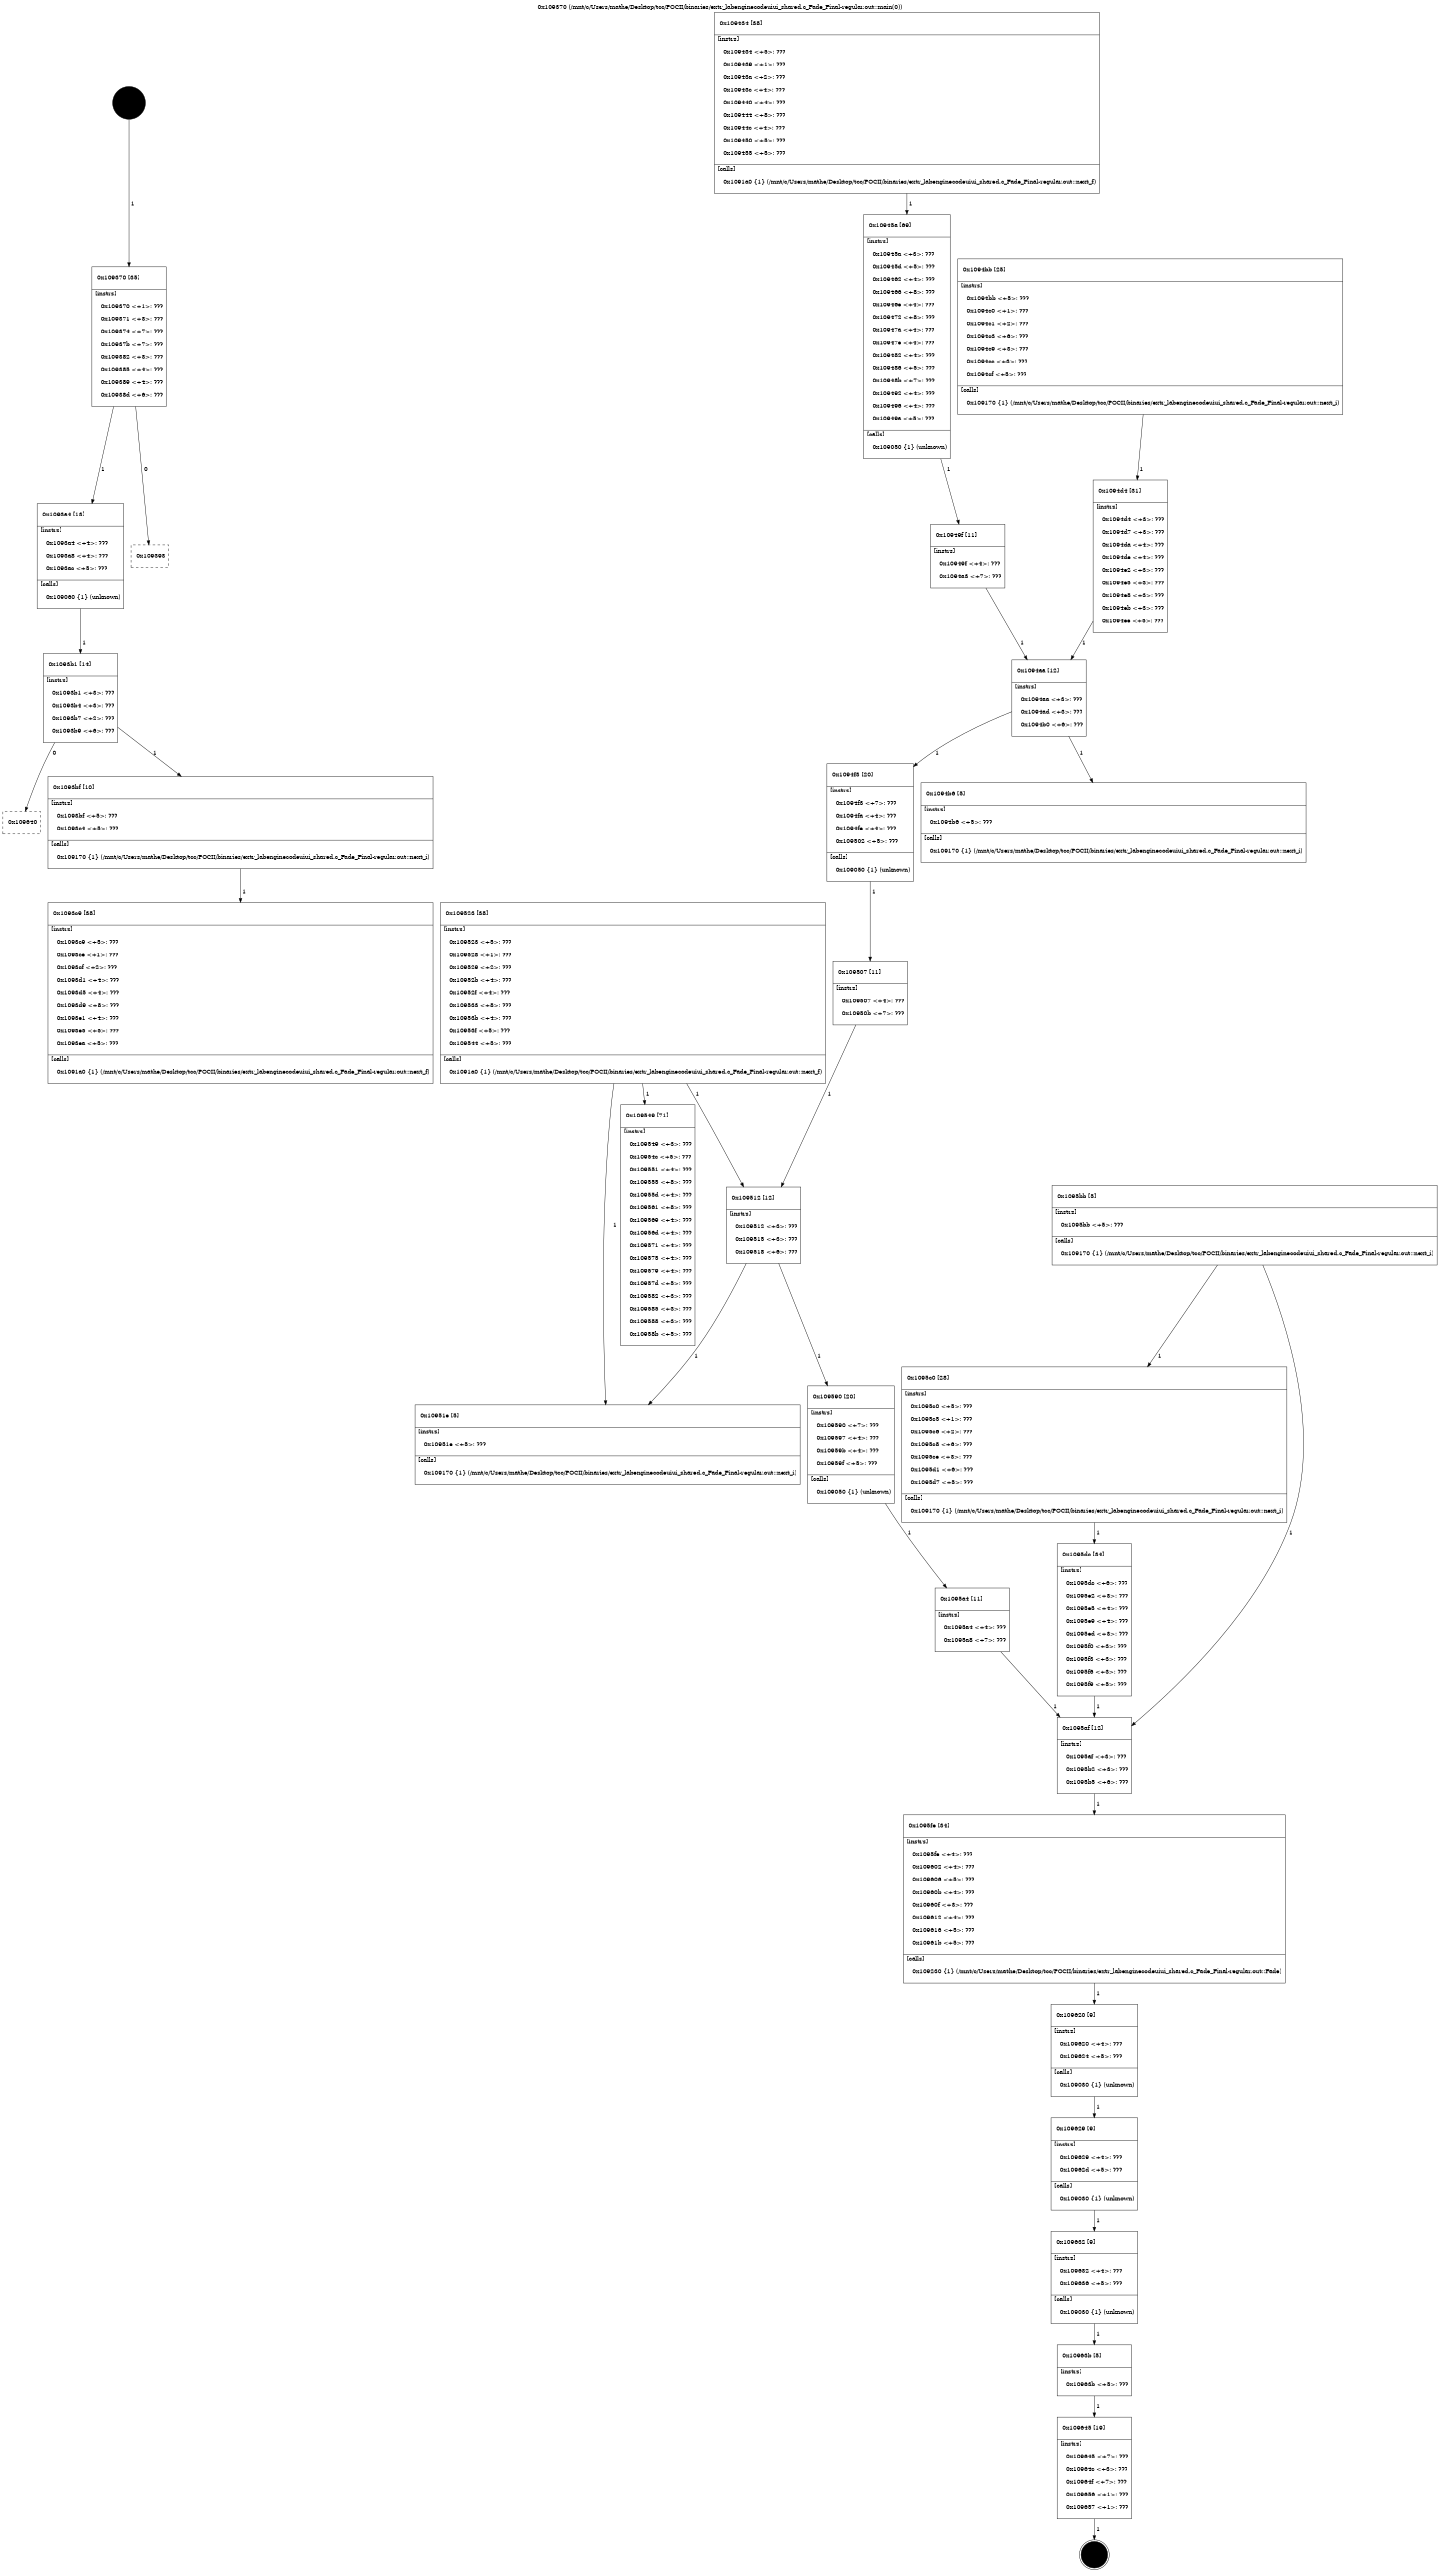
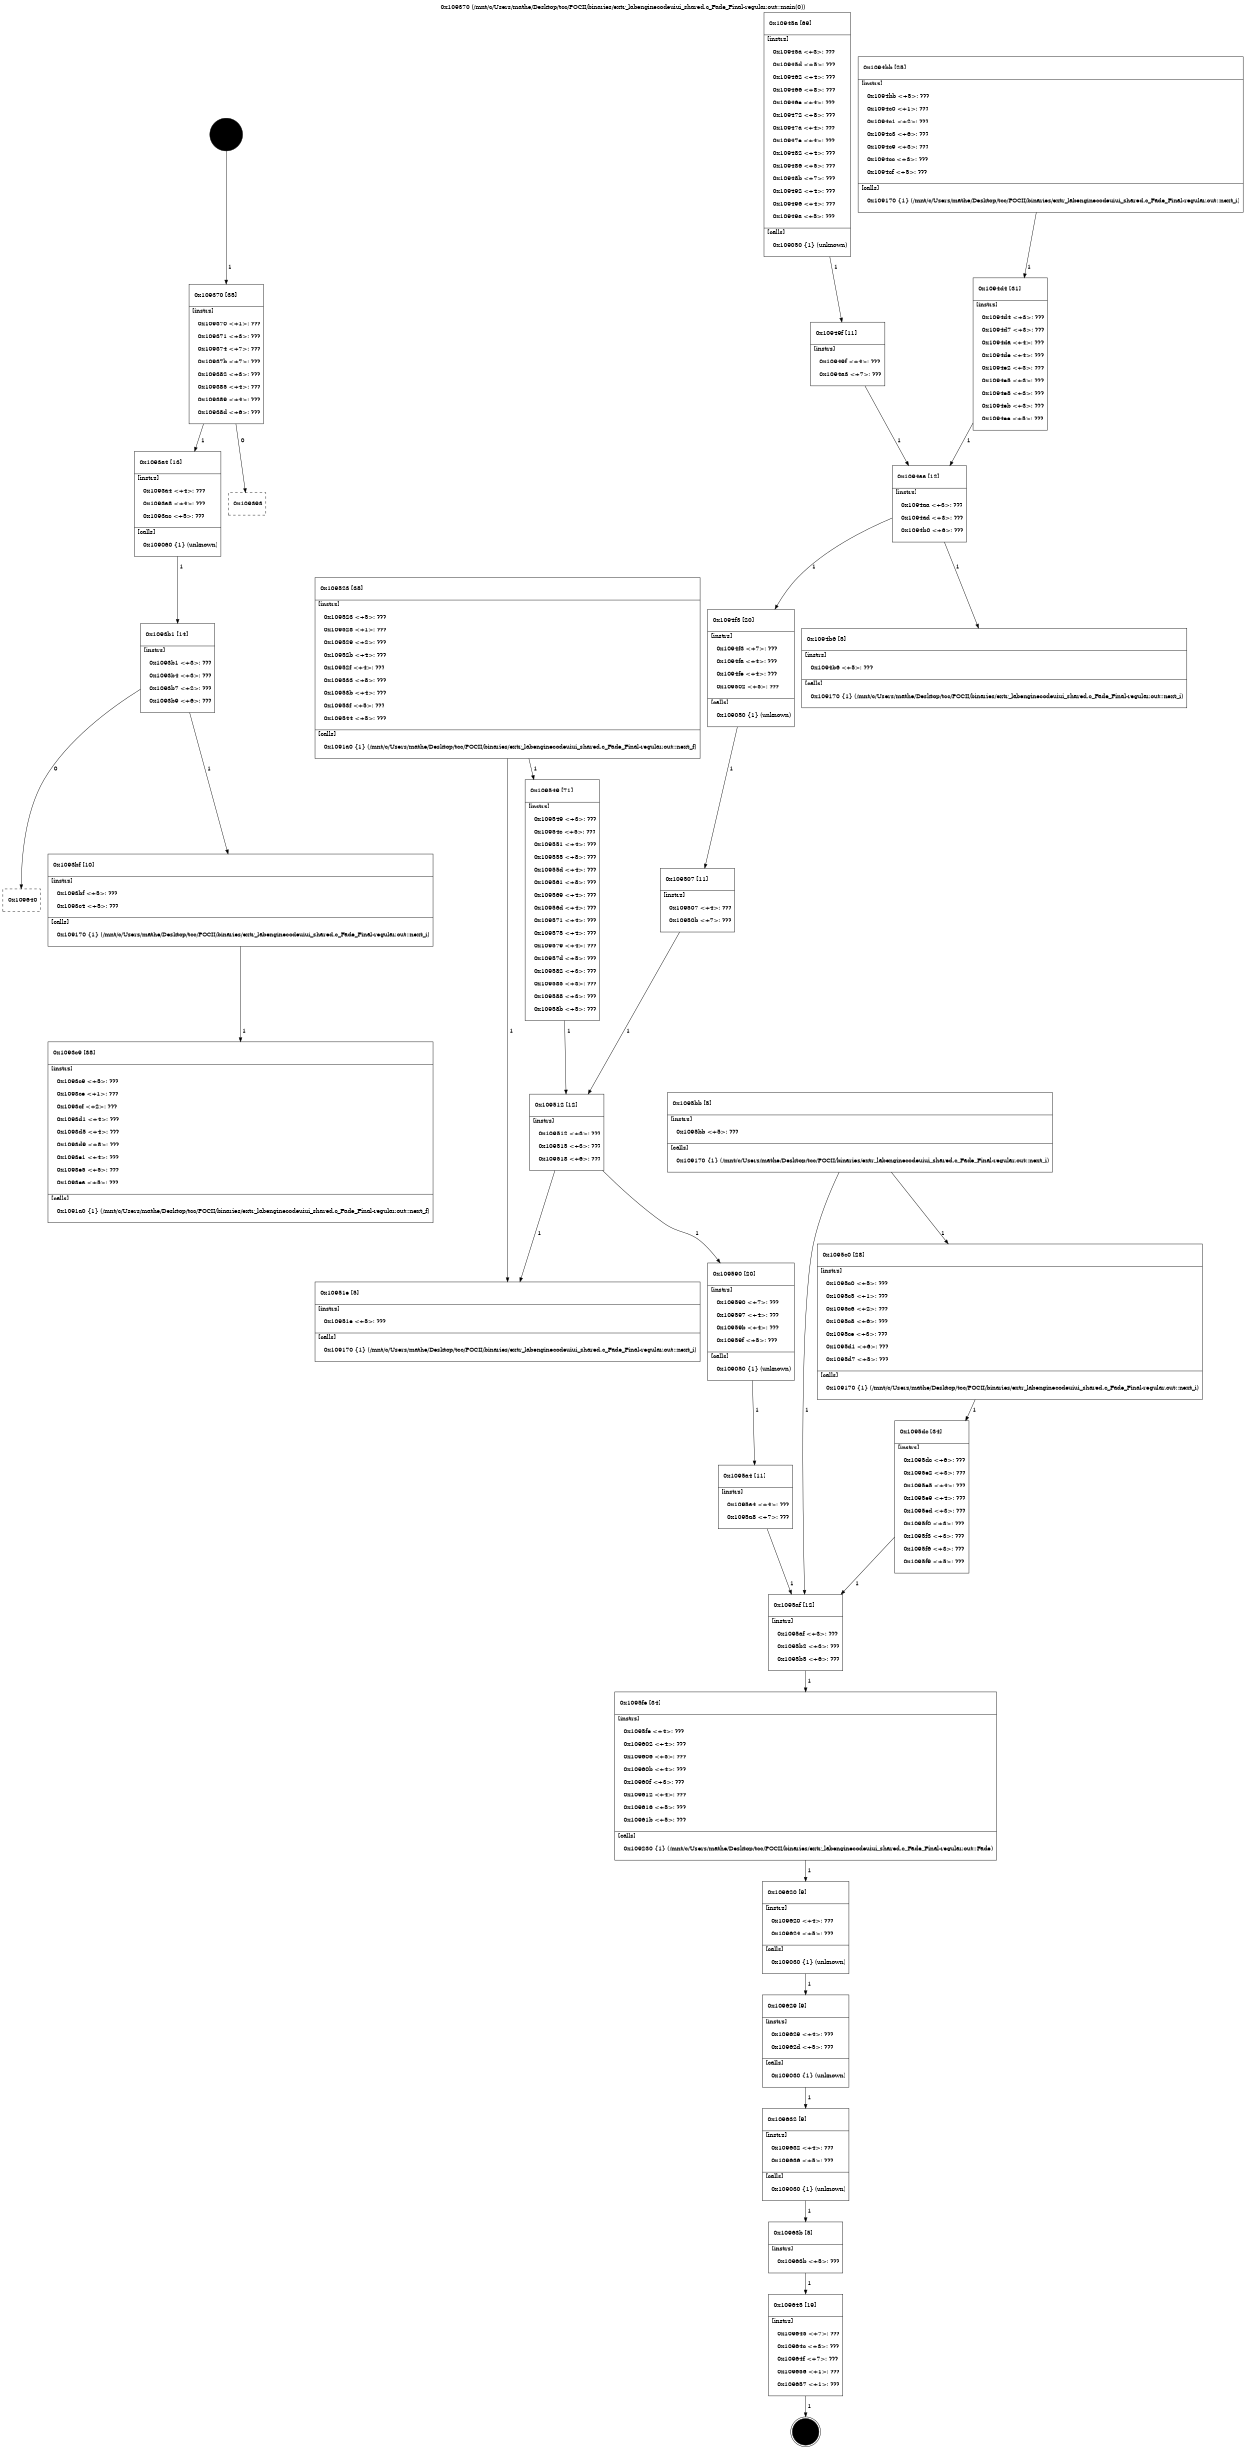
(907, 103) -> none
(715, 1133) -> (565, 1055)
